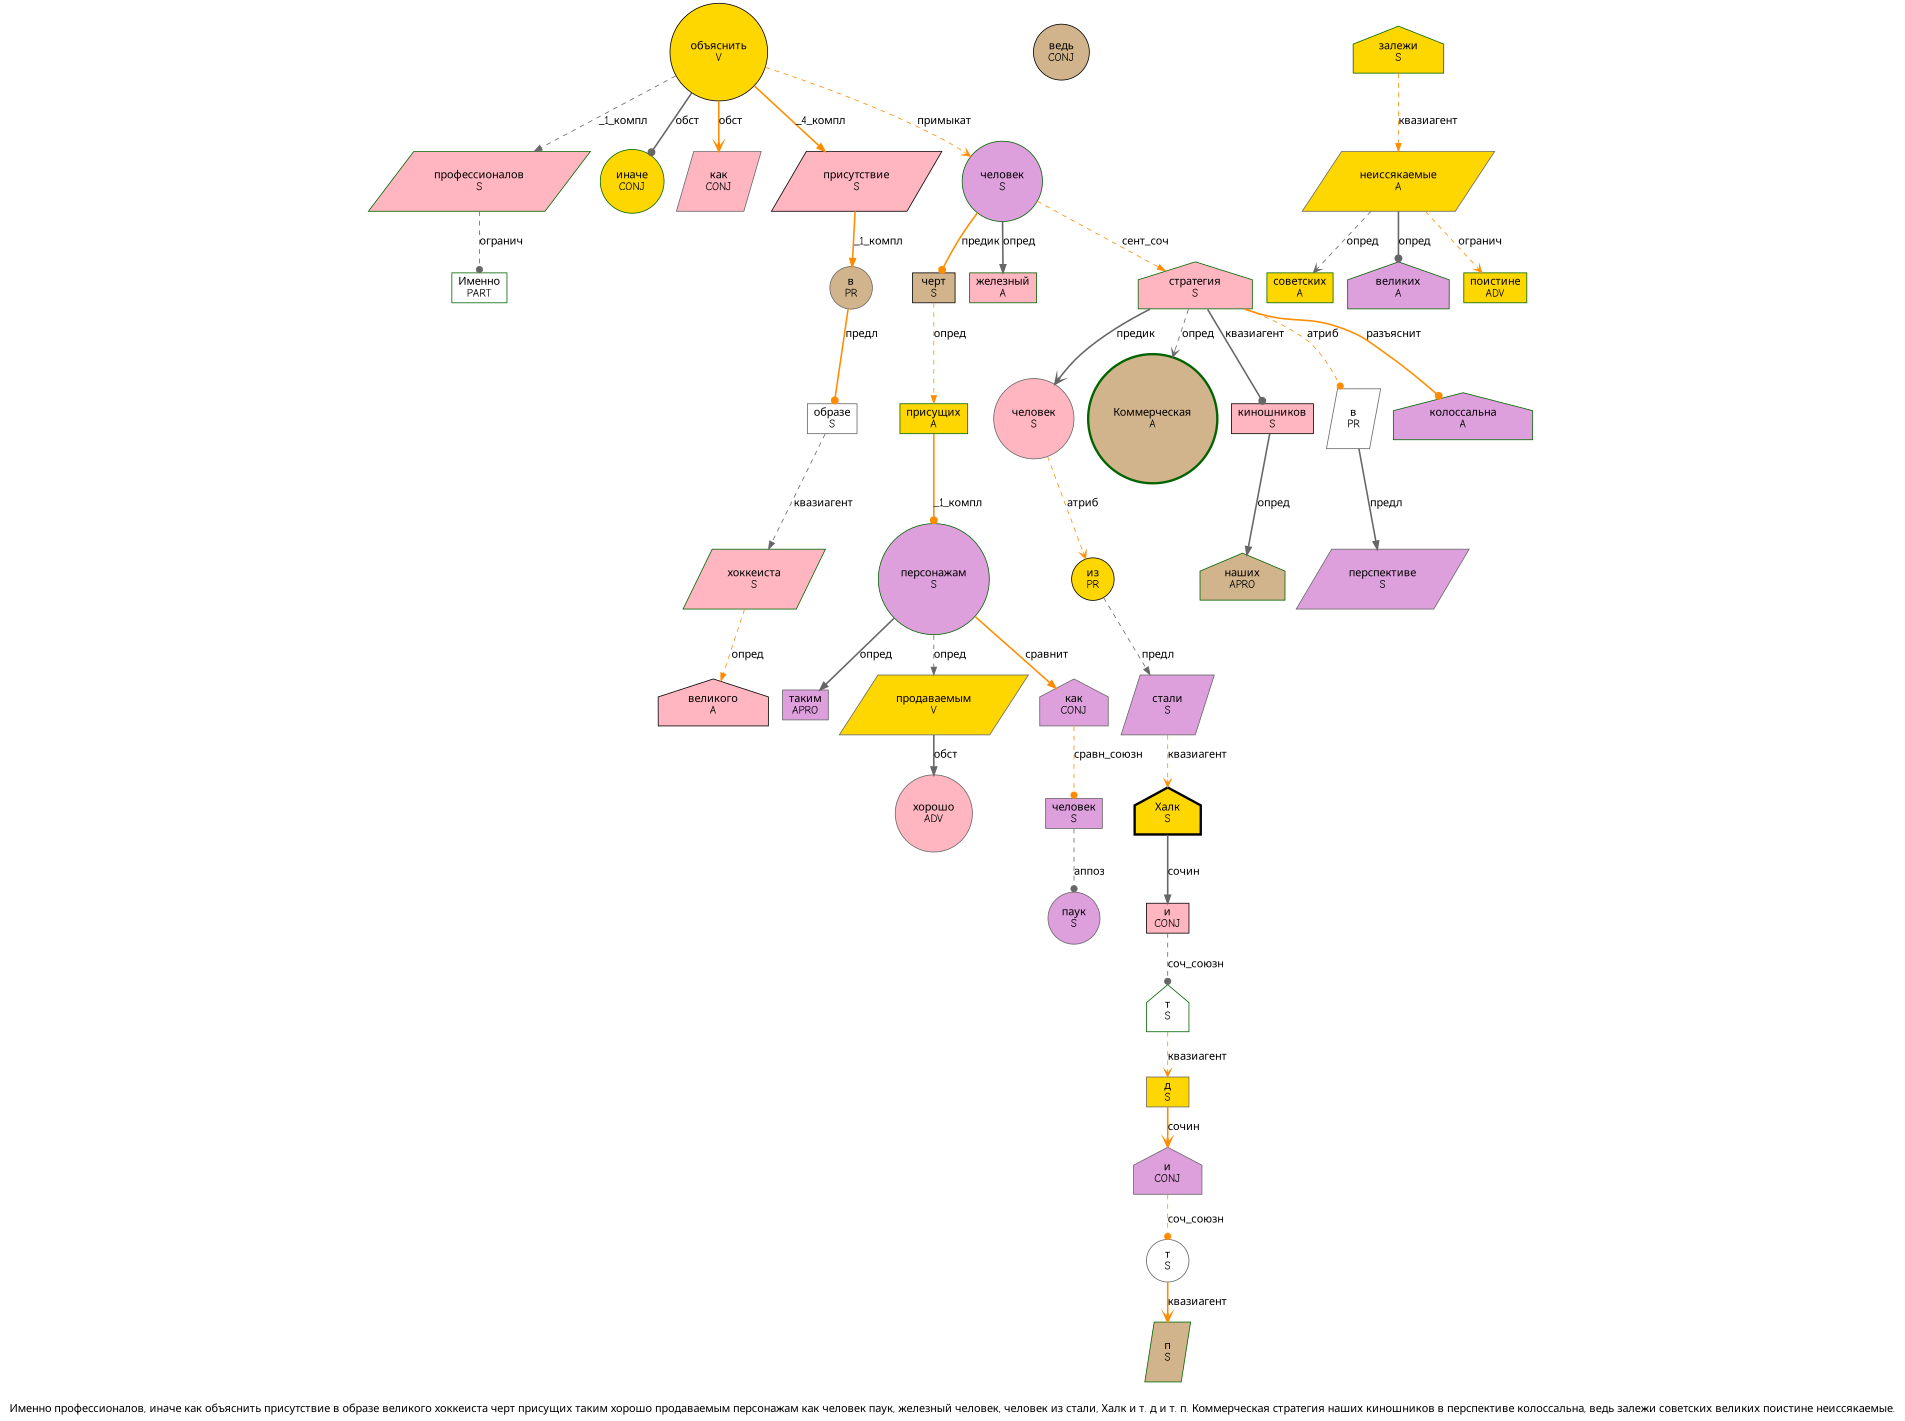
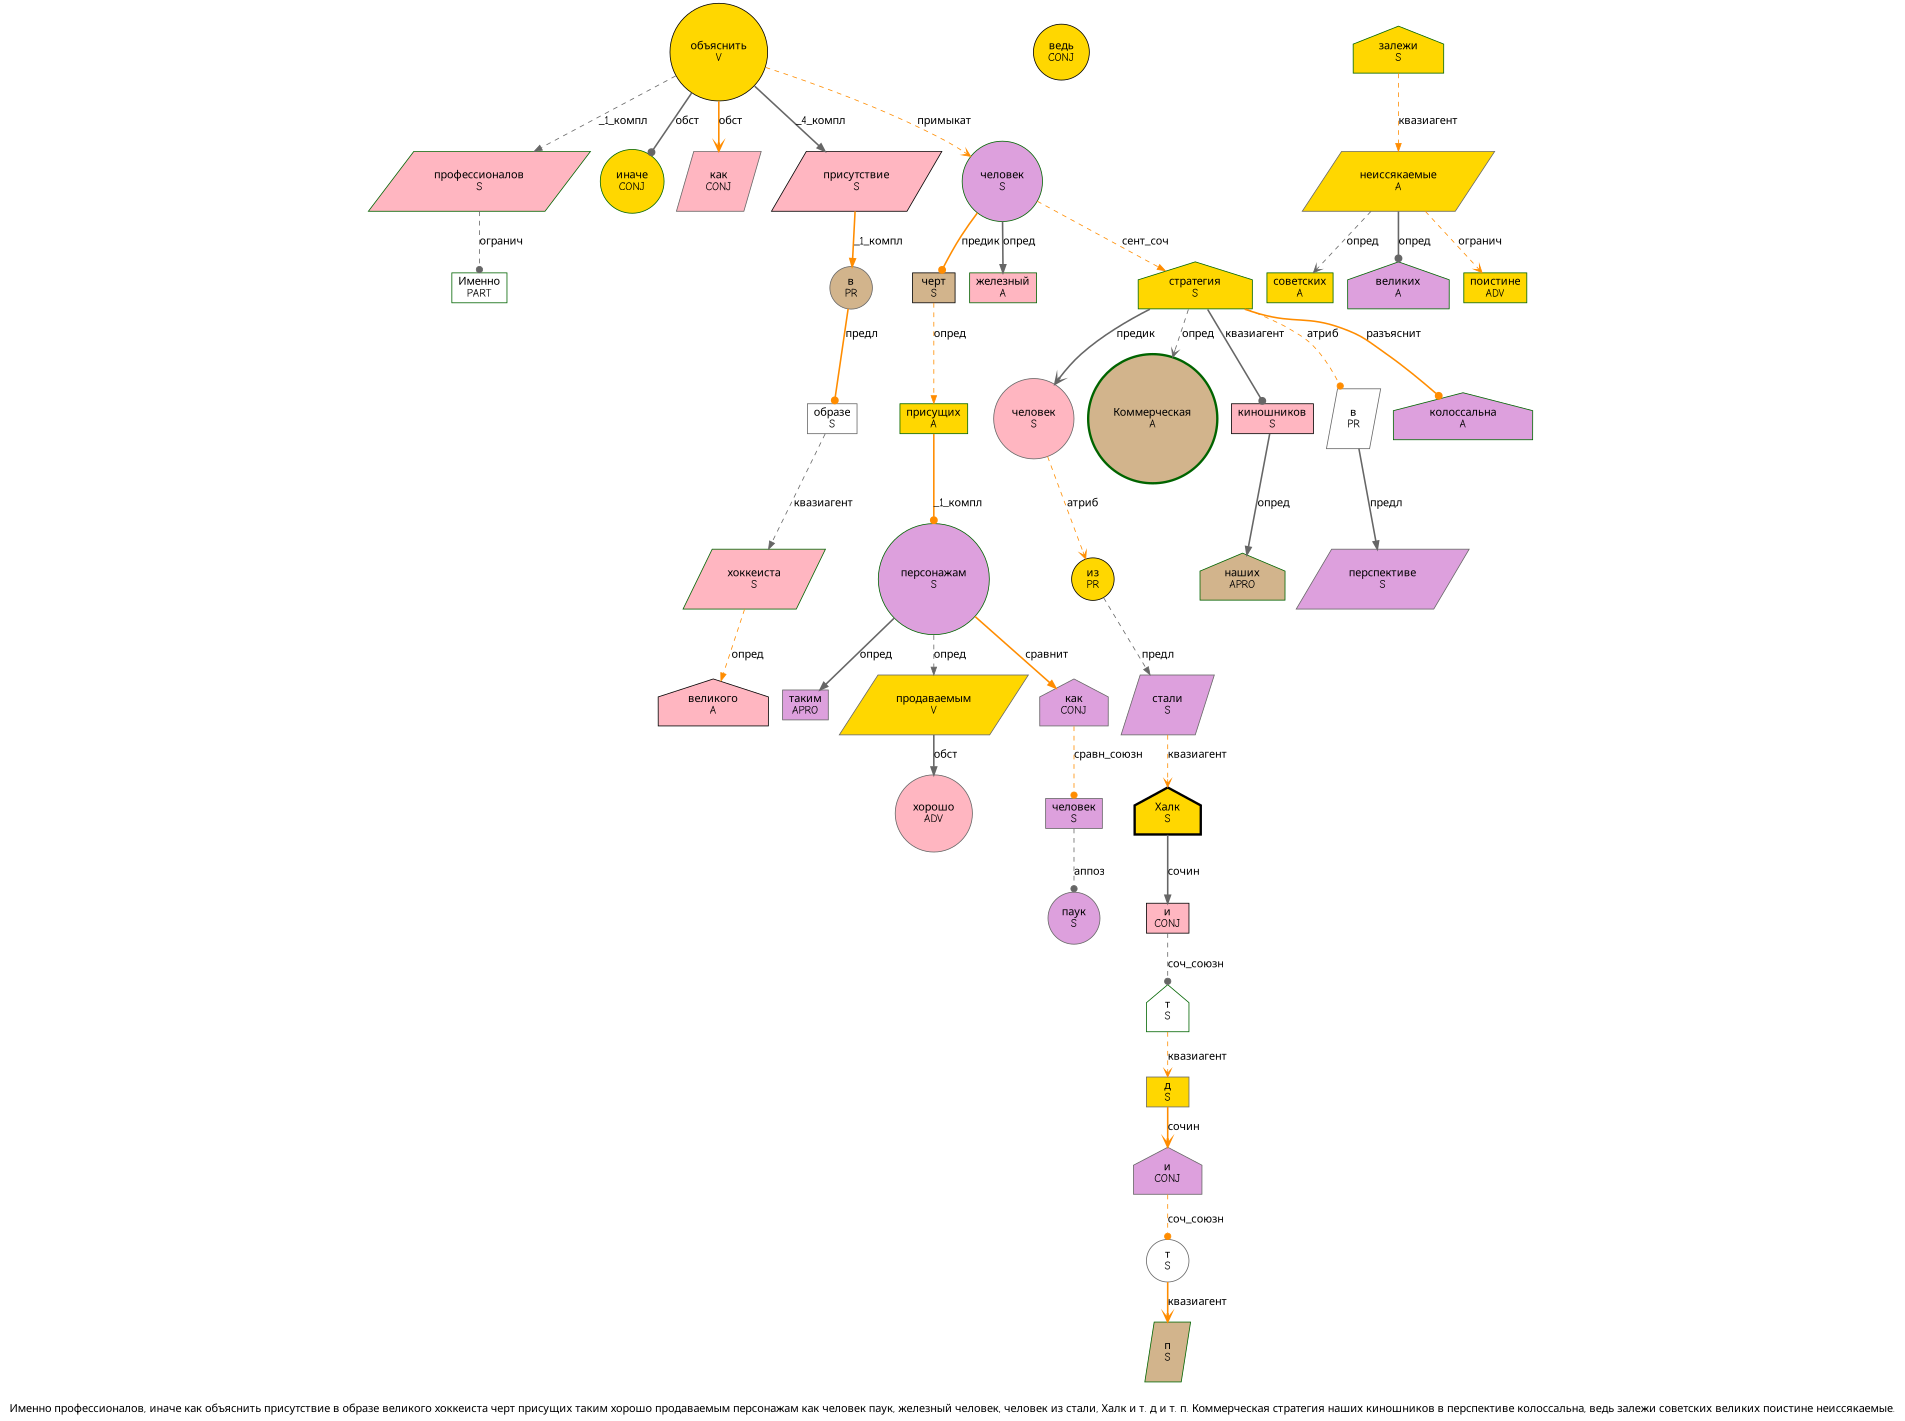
(1061, 52) -> (1061, 52)
(787, 116) -> (787, 116)
(1195, 288) -> (1195, 288)
